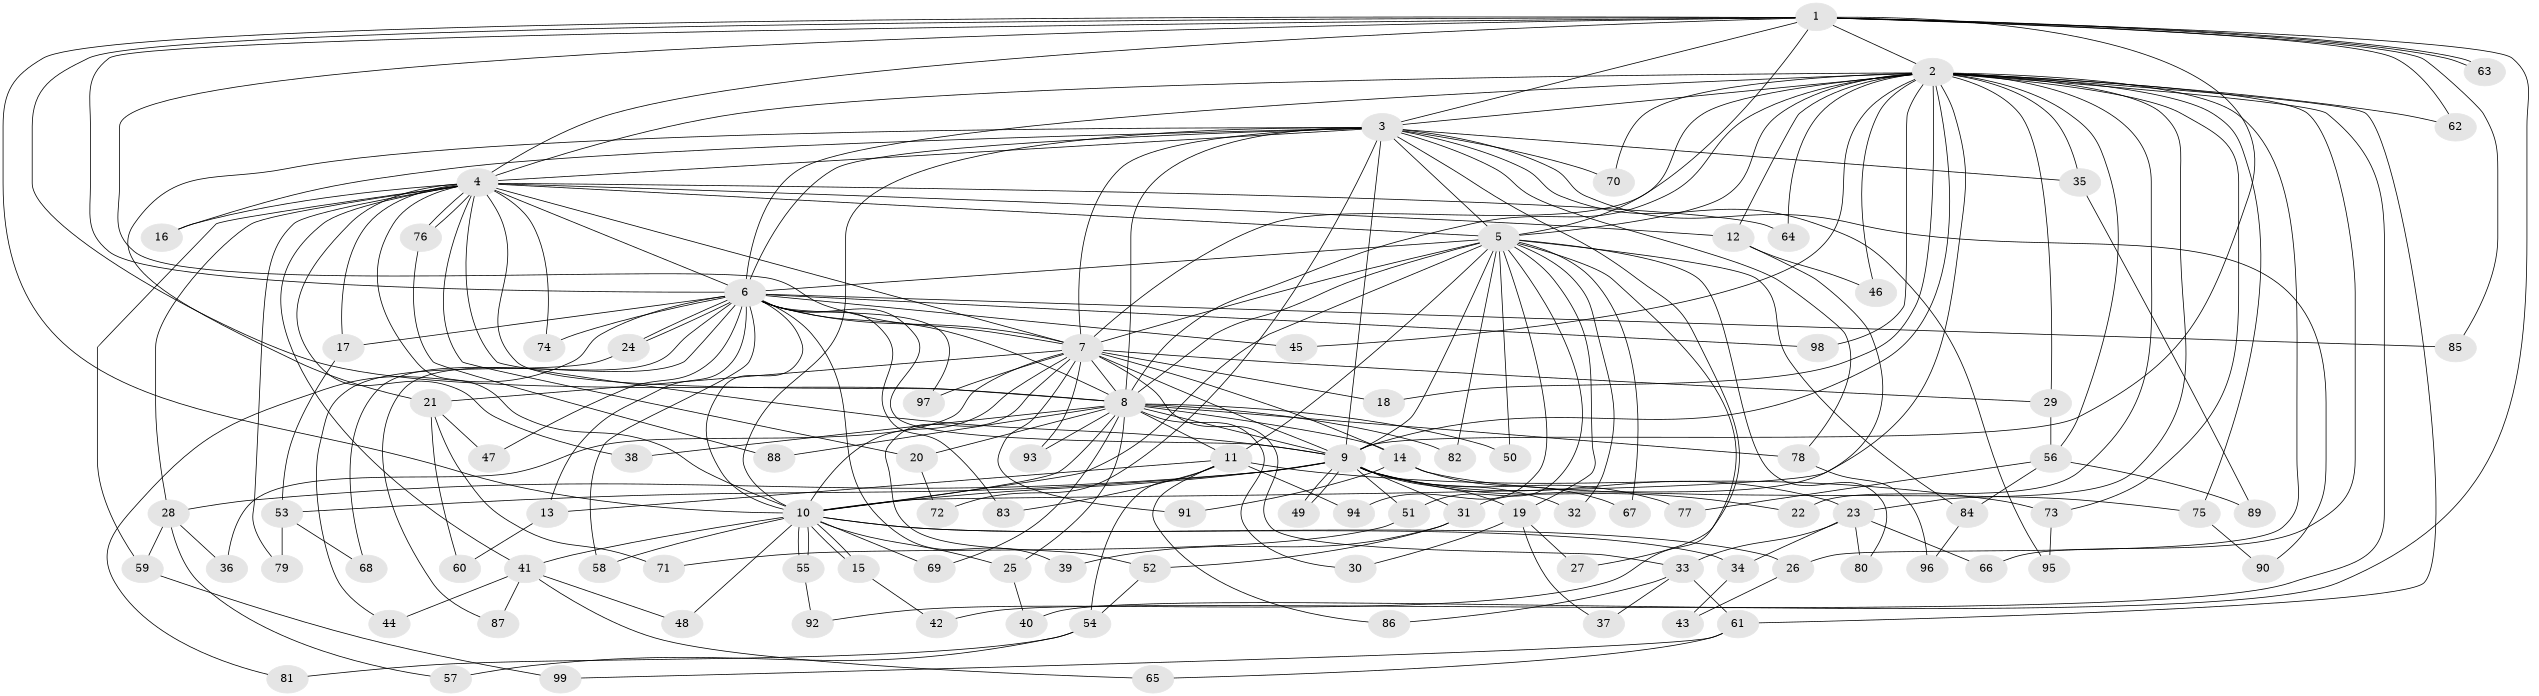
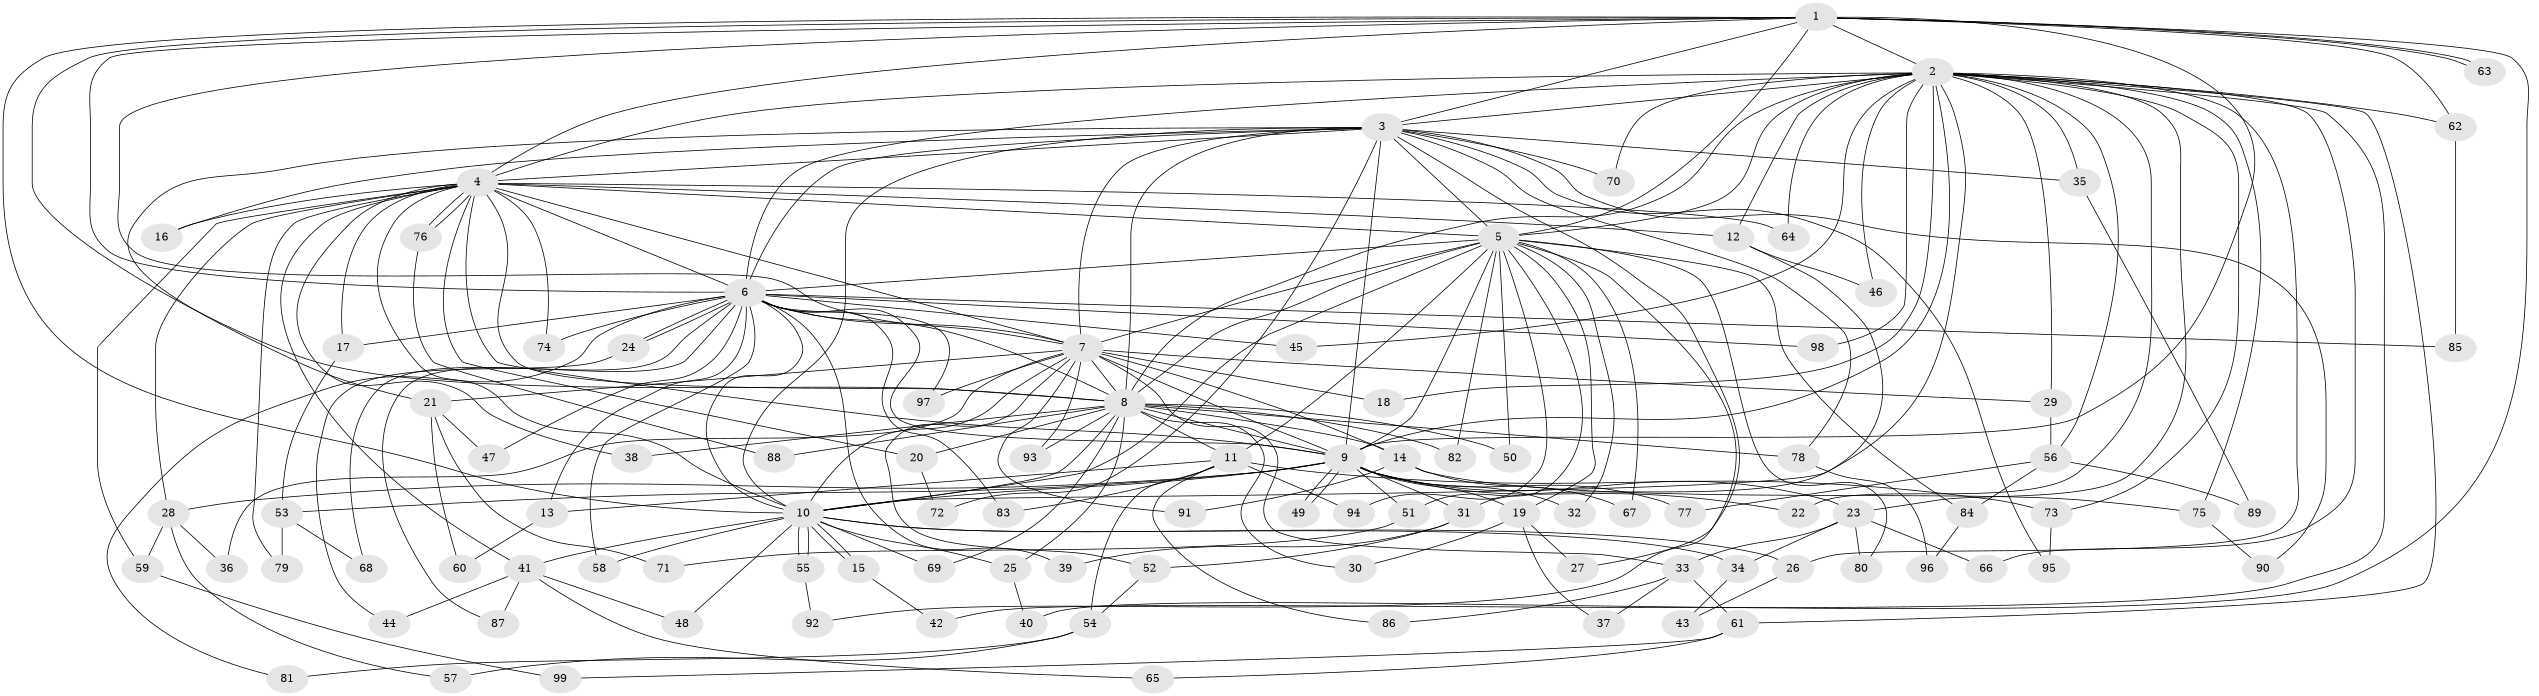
(2439, 71) -> (2456, 238)
(1488, 215) -> none
